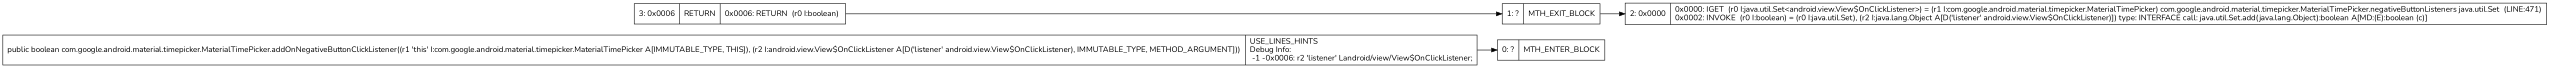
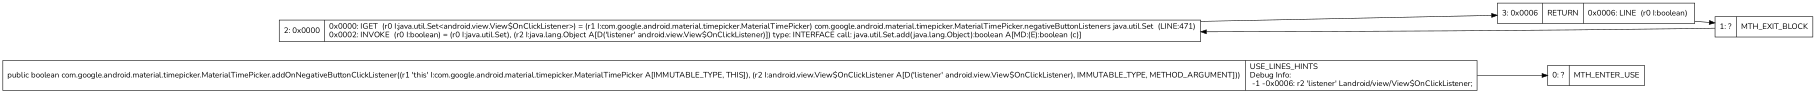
(783, 14) -> (1639, 13)
none -> (1346, 18)
(1562, 50) -> (1607, 75)
